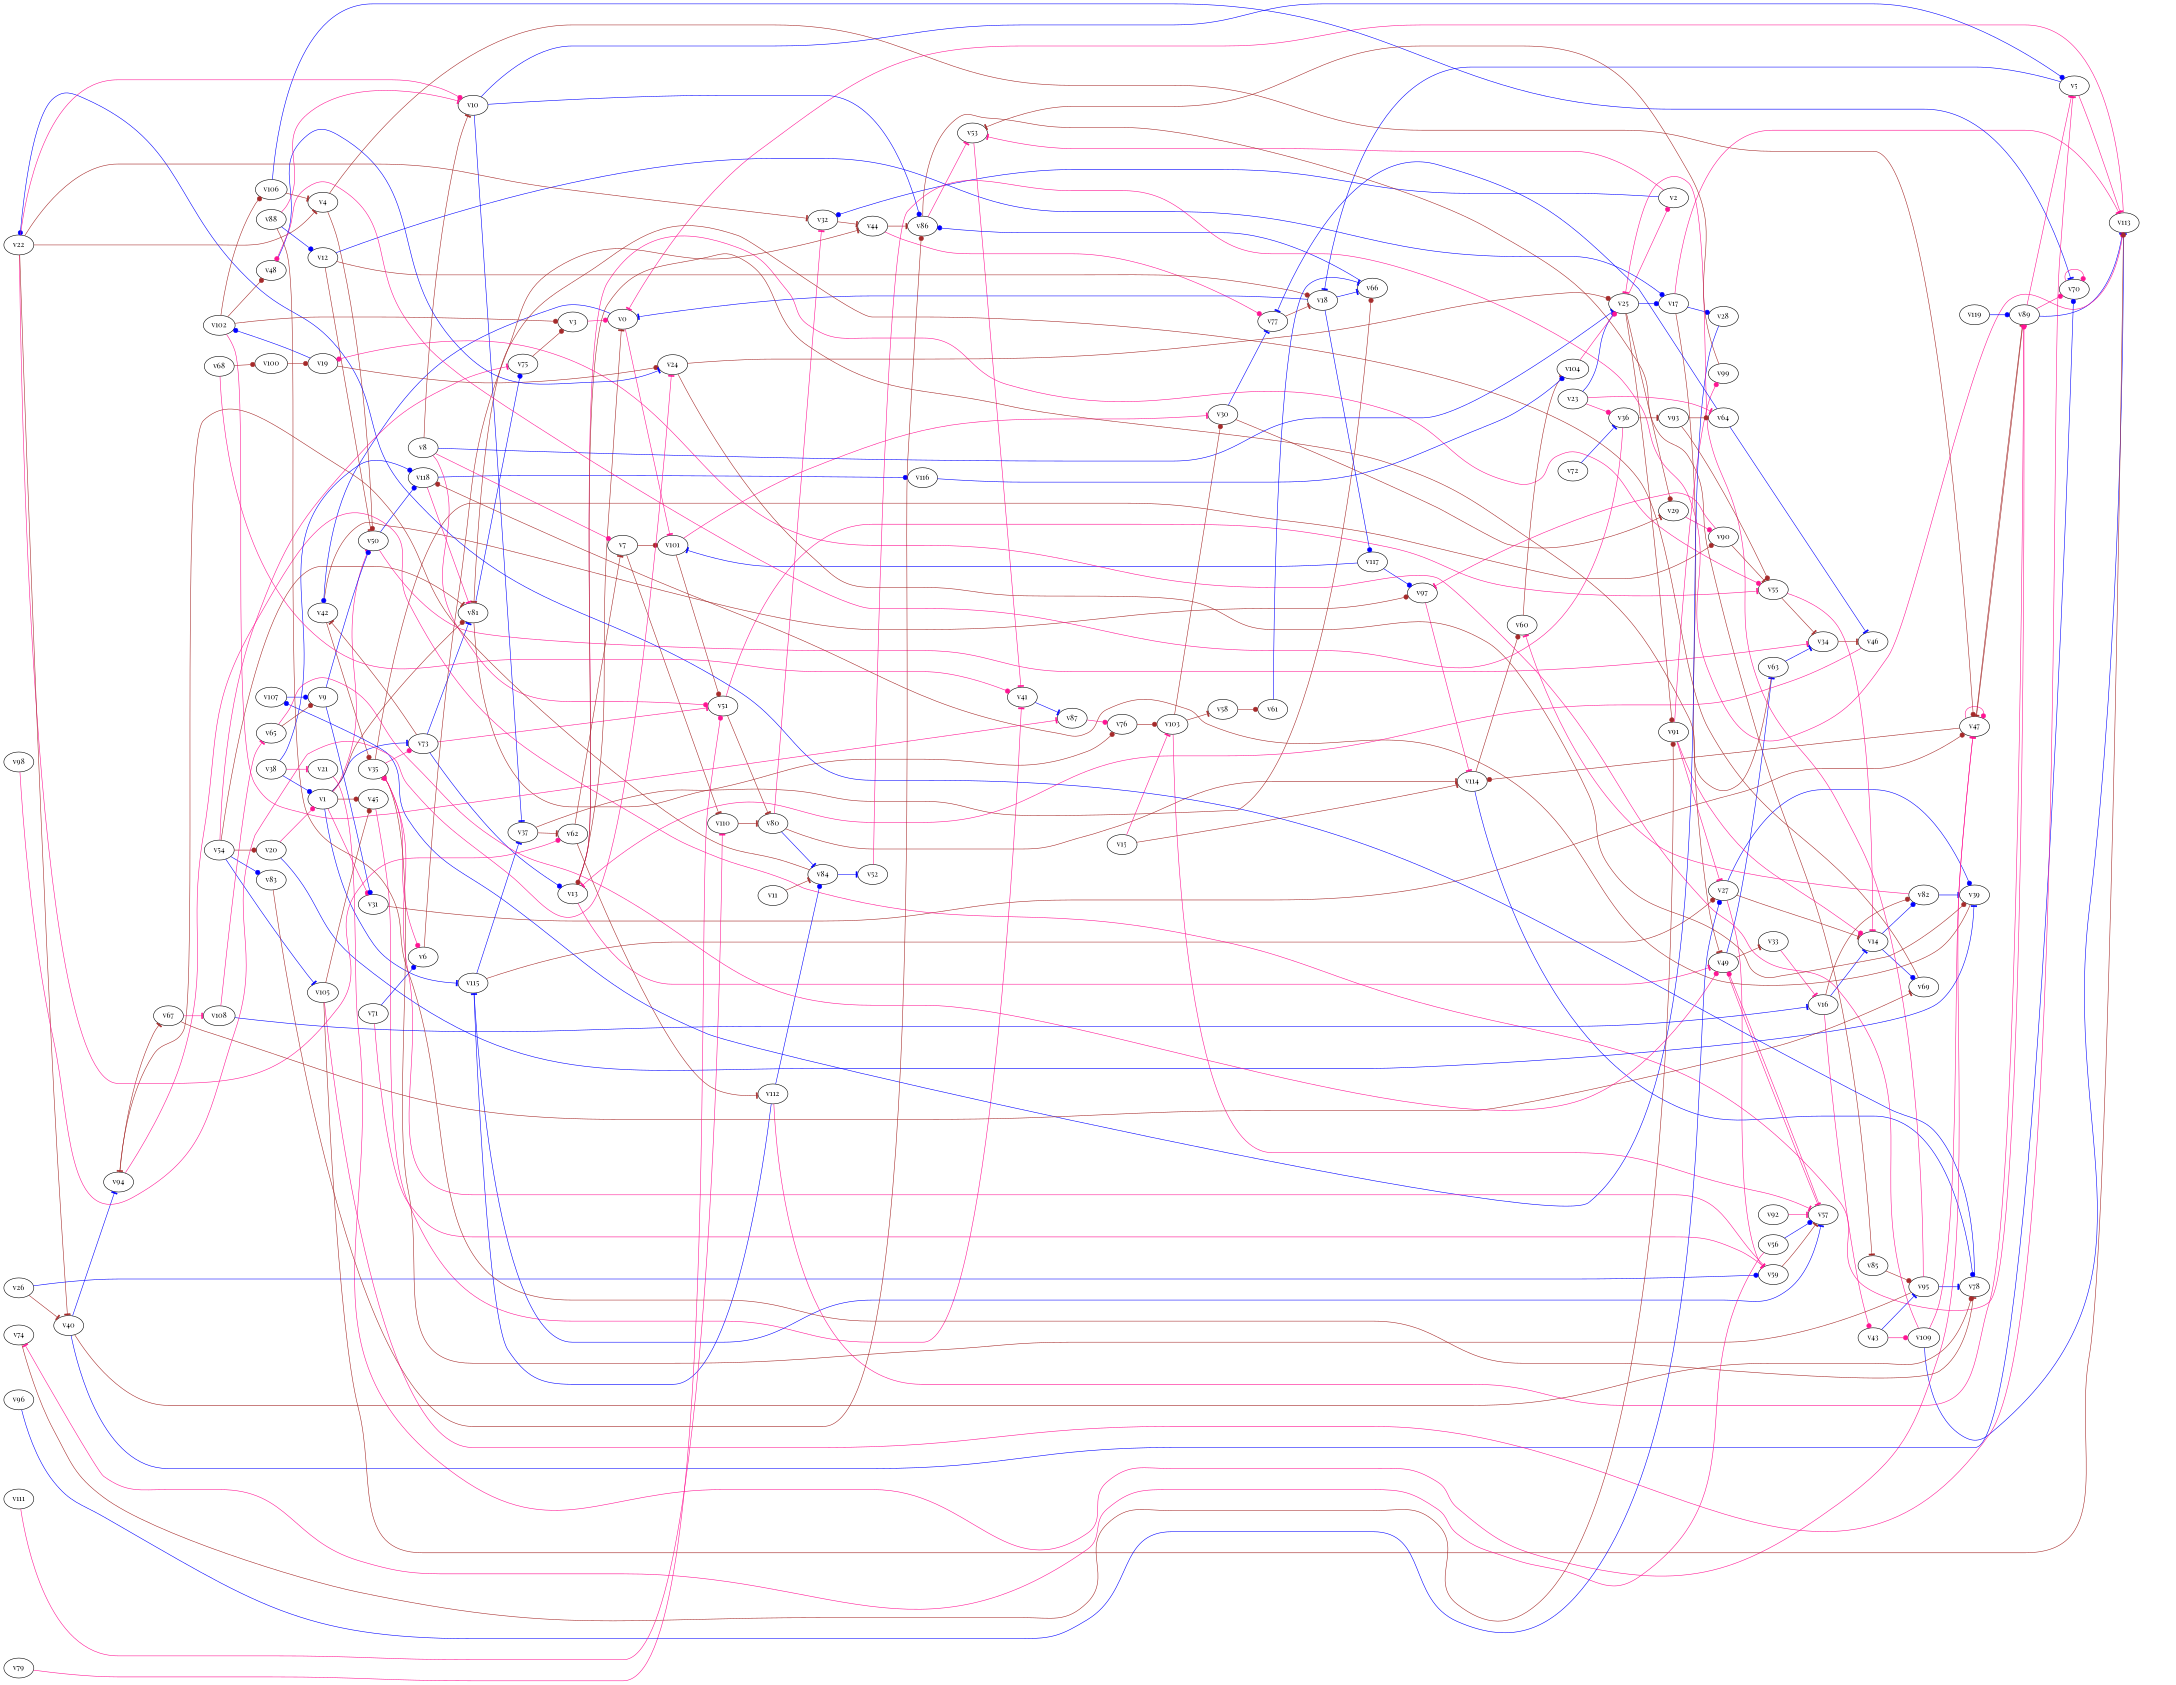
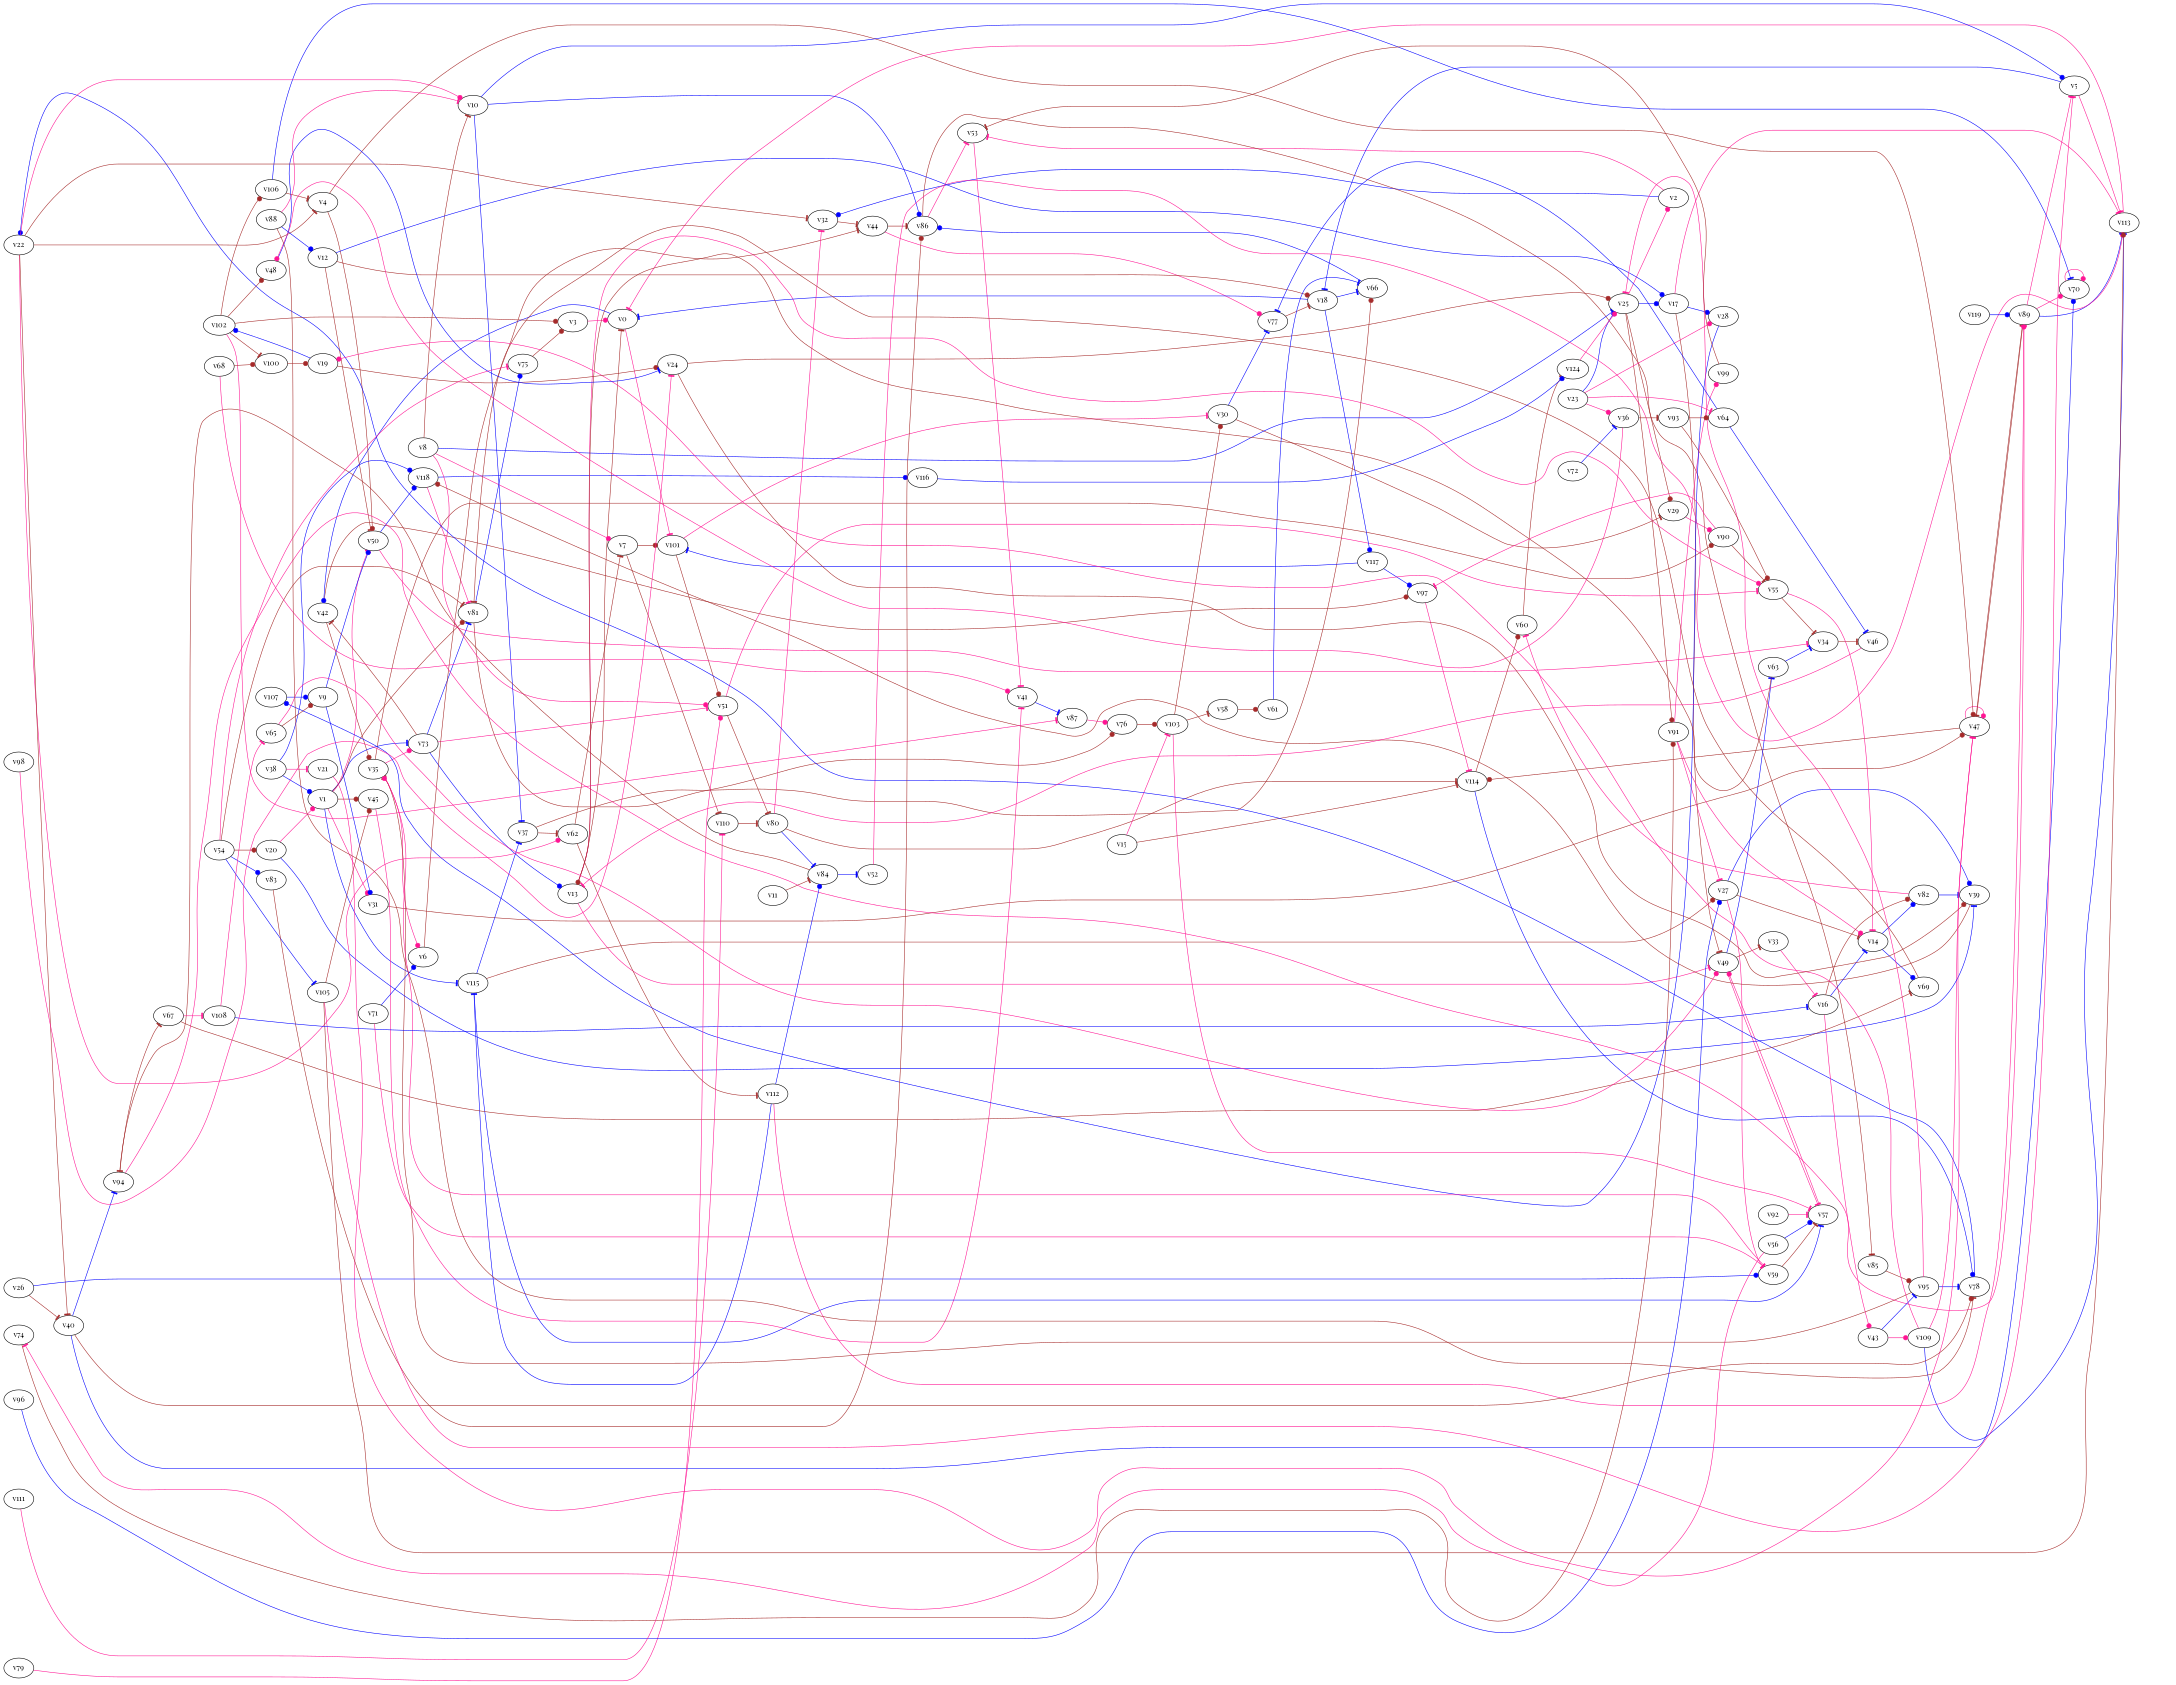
none -> (244, 343)
none -> (1646, 359)
(1573, 369) -> (1573, 369)
